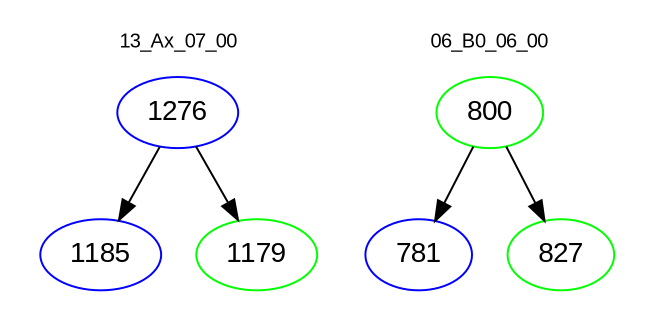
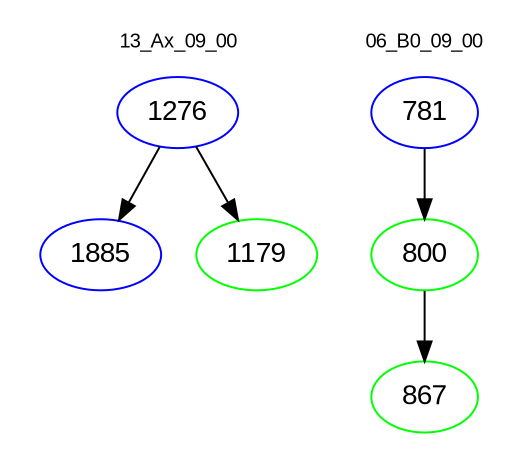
(179, 42) -> (179, 42)
(490, 42) -> (425, 42)
(459, 175) -> (425, 174)
(101, 255) -> (101, 255)
(561, 255) -> (425, 397)
